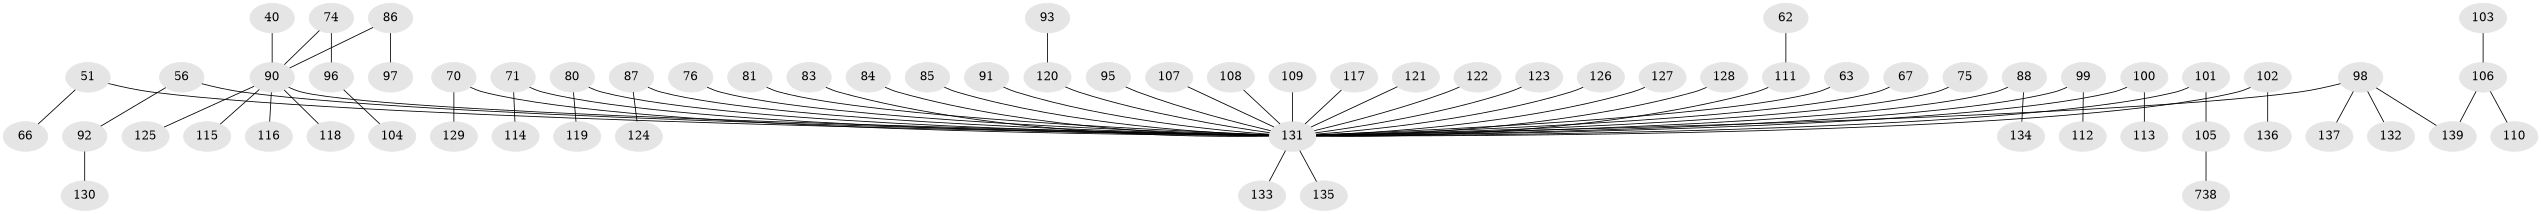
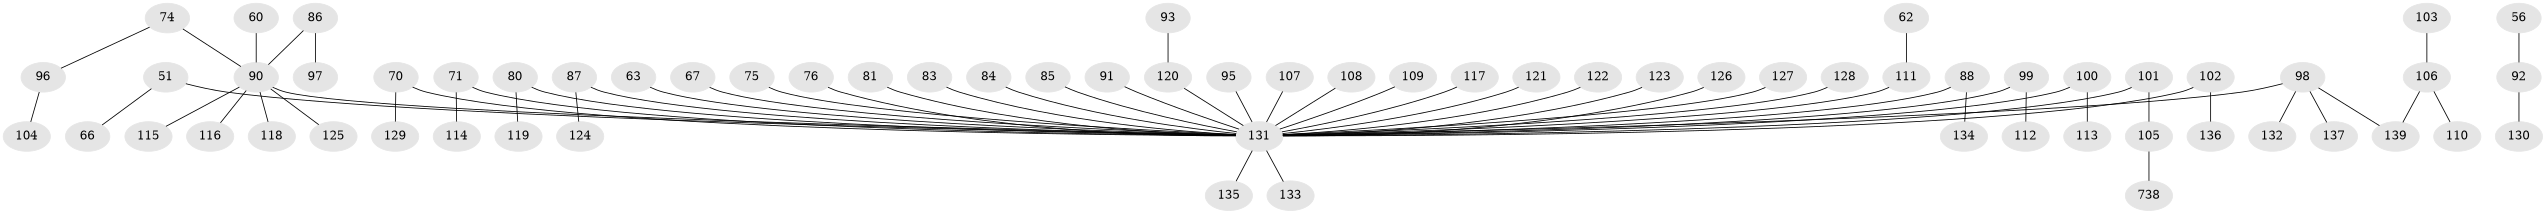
(272, 18) -> (256, 18)
(735, 122) -> none
